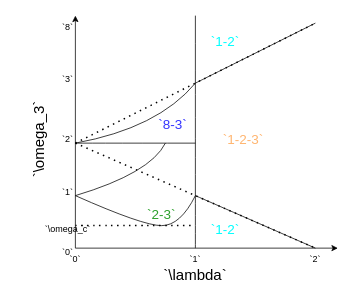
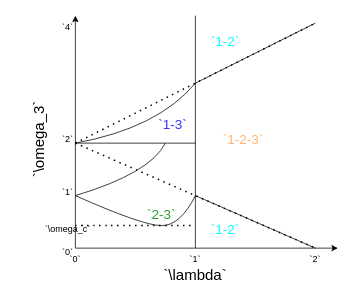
(68, 27) -> (68, 27)
(68, 79) -> none
(173, 124) -> (173, 124)
